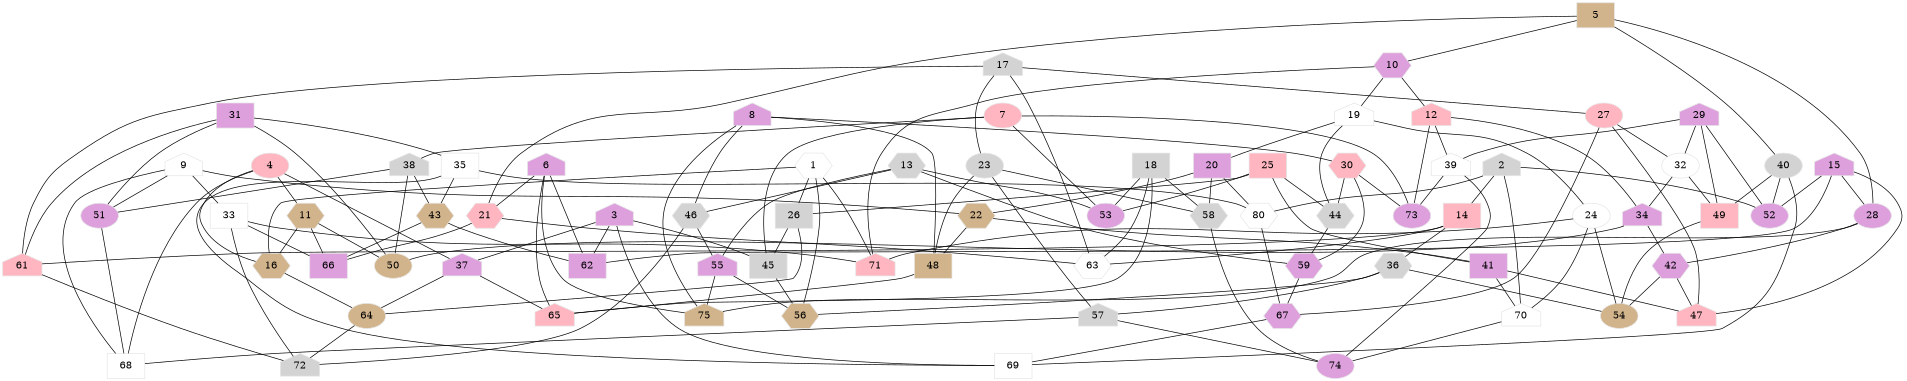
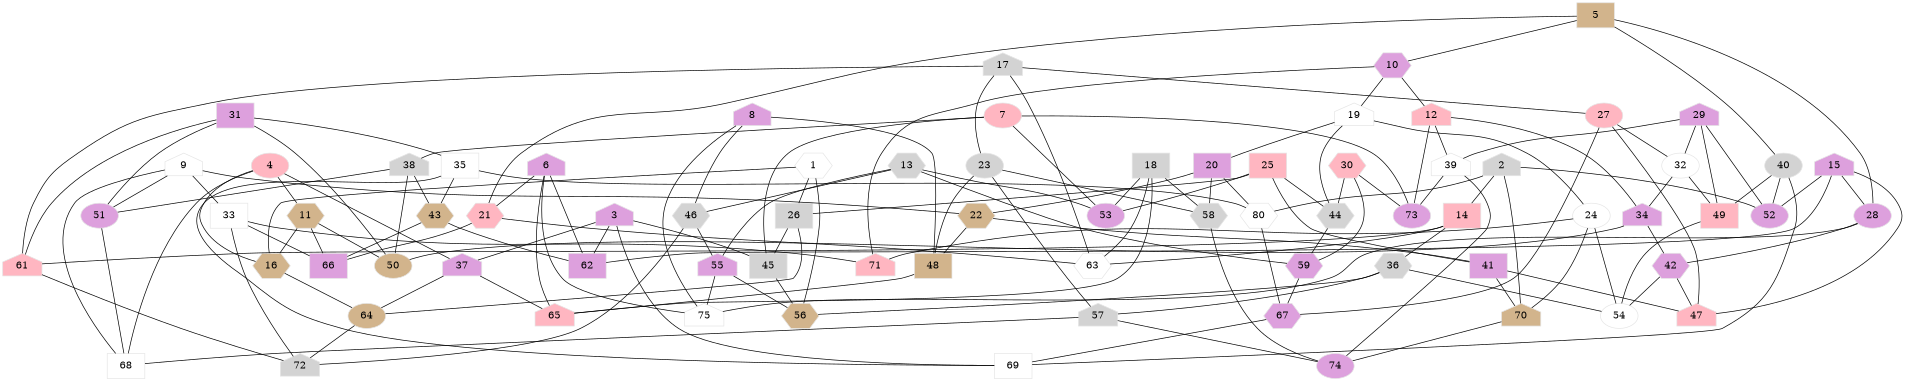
(1052, 133) -> none
(849, 215) -> none
(704, 316) -> (704, 316)
(1521, 316) -> (1521, 316)
(1619, 316) -> (1619, 316)
